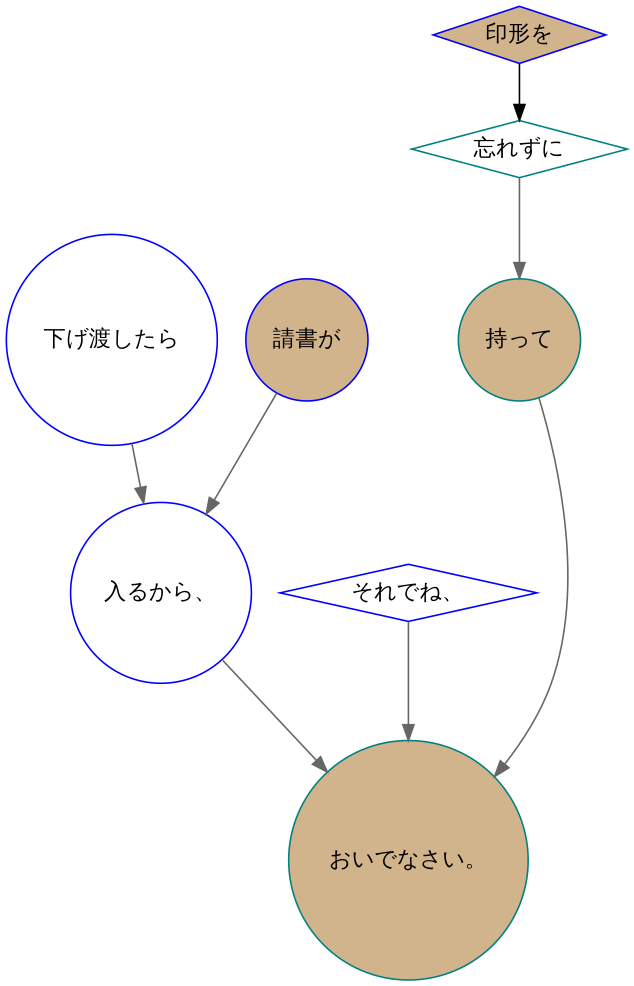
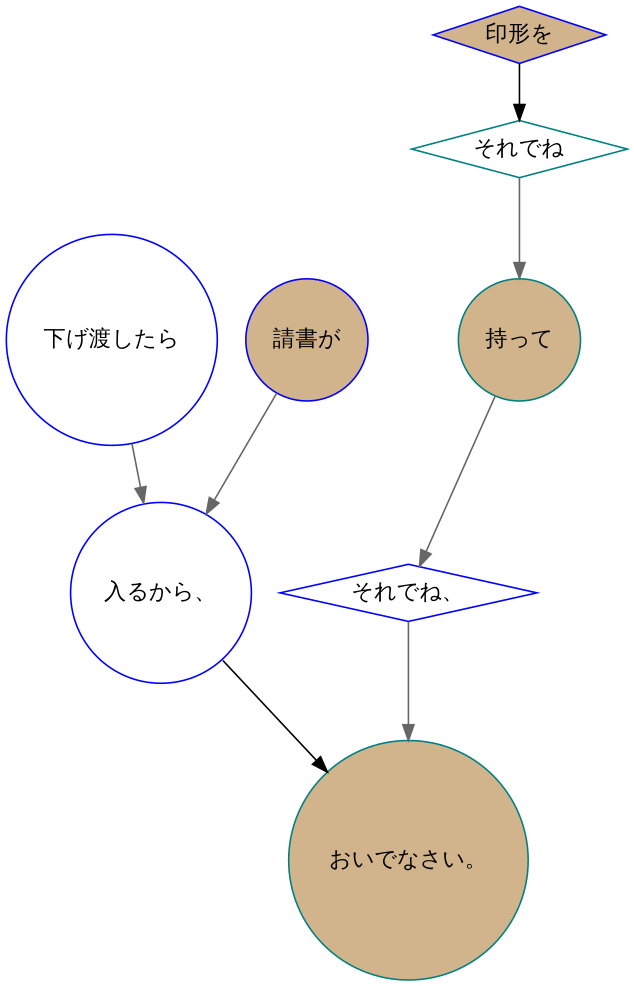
(519, 149) -> (519, 149)
(567, 587) -> (461, 474)
(270, 710) -> (270, 710)
